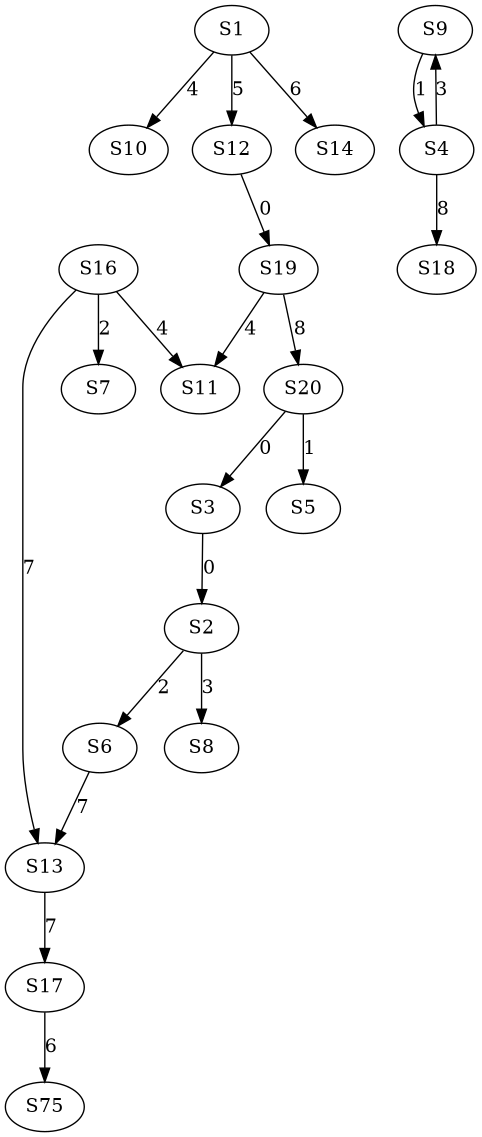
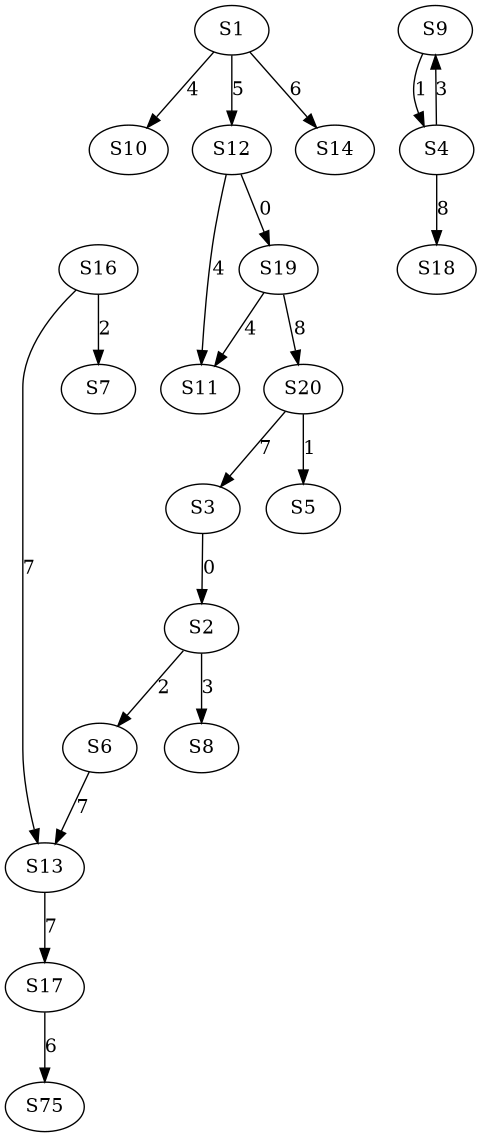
(145, 324) -> (210, 262)
(266, 449) -> (266, 449)
